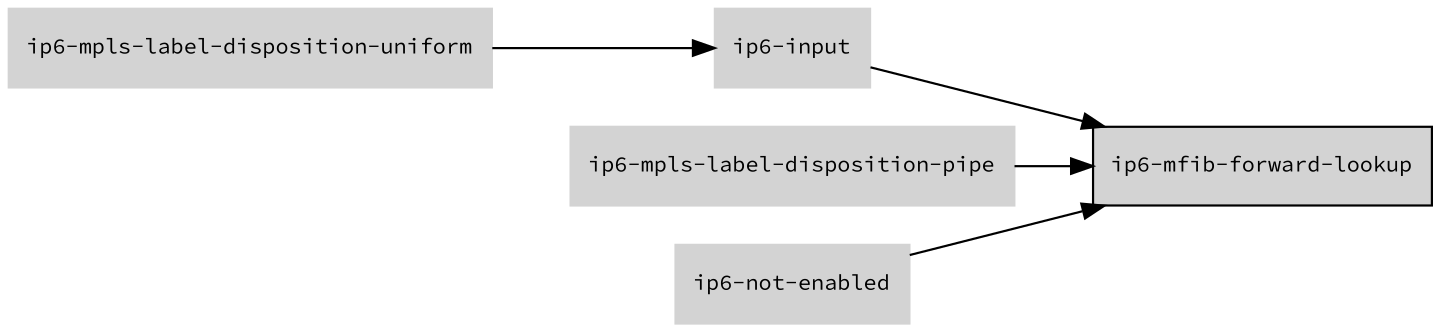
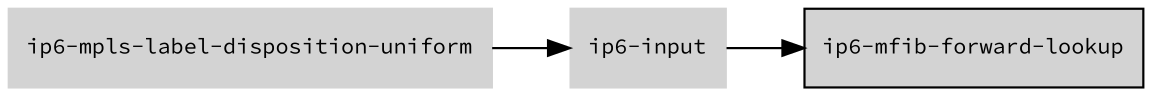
(792, 166) -> none
(792, 284) -> none
